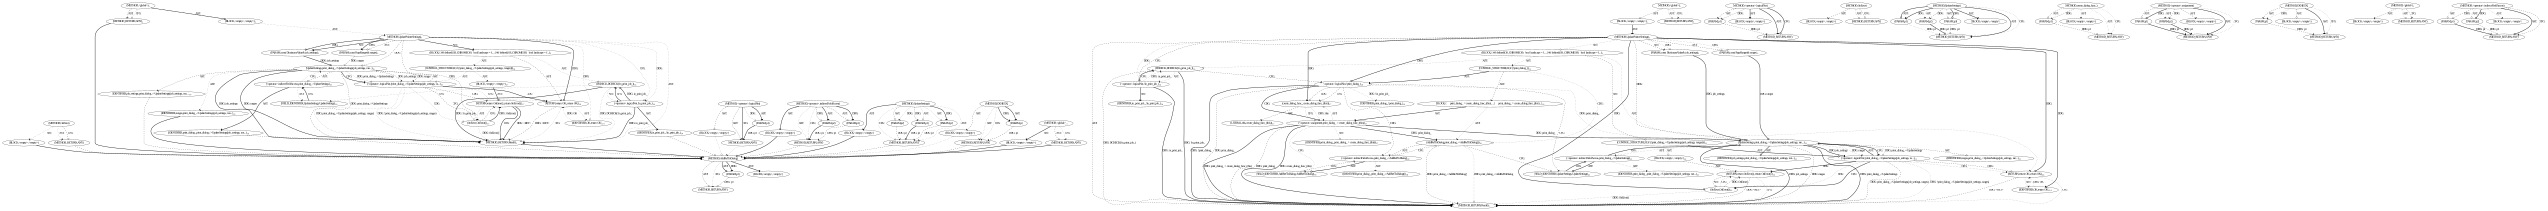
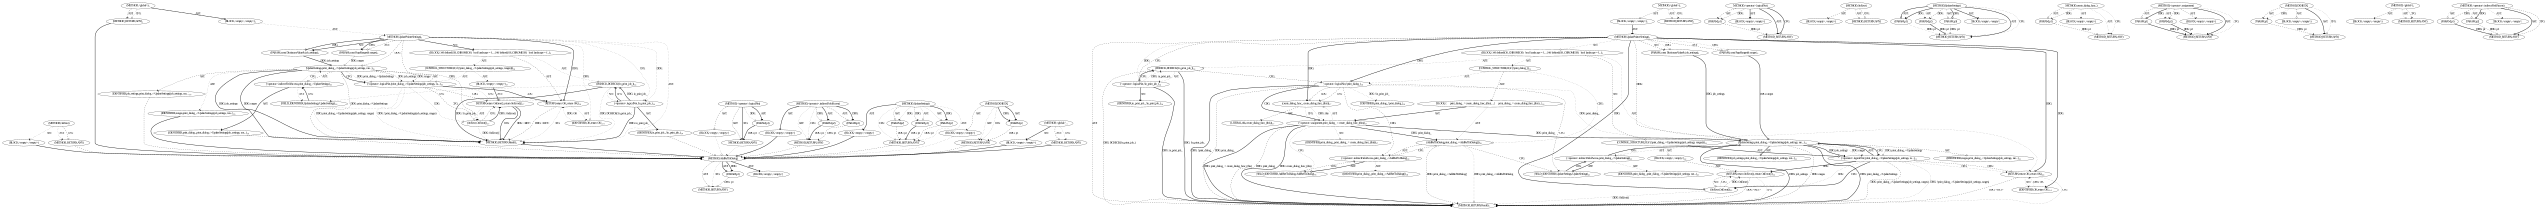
(1430, 79) -> (1430, 79)
